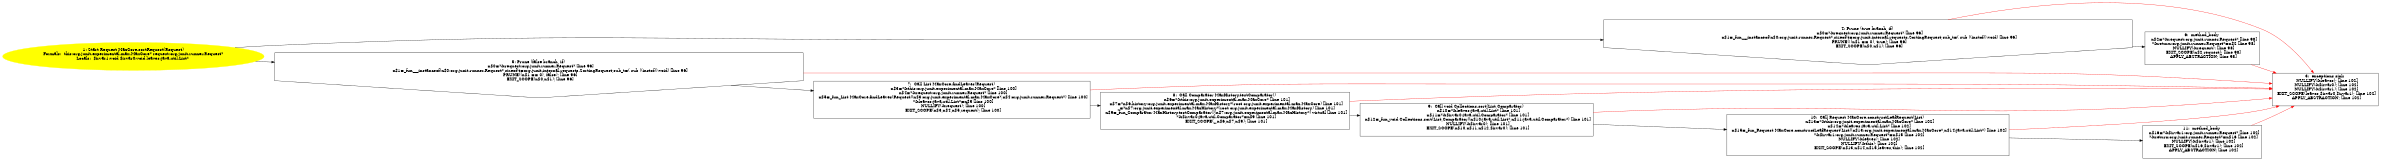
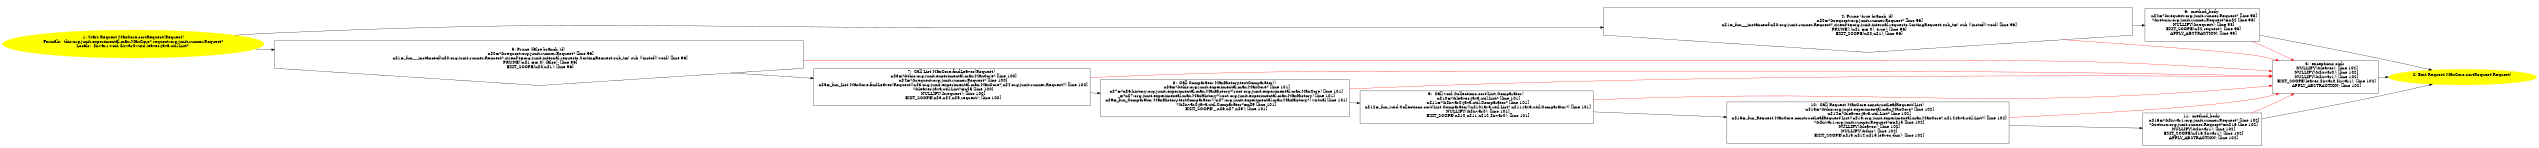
none -> (2463, 77)
